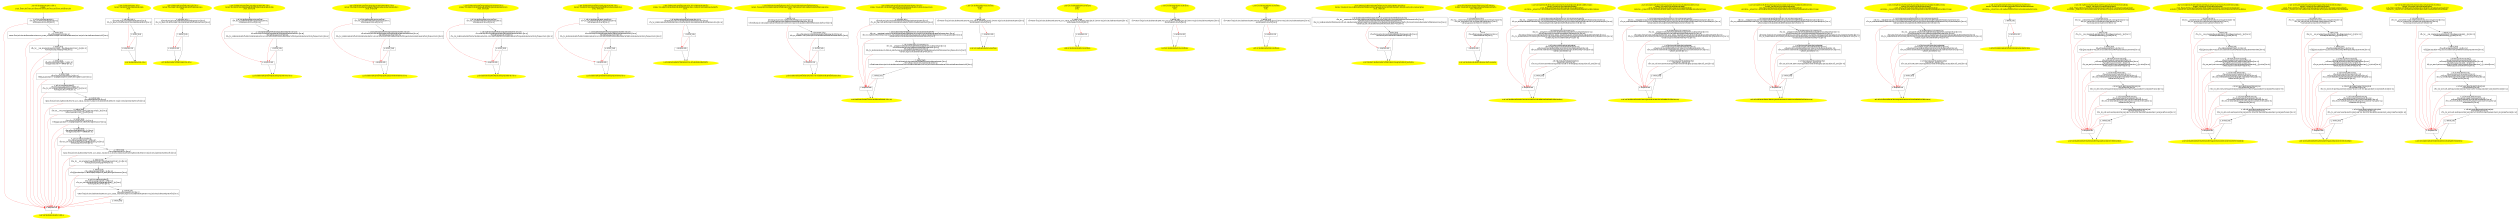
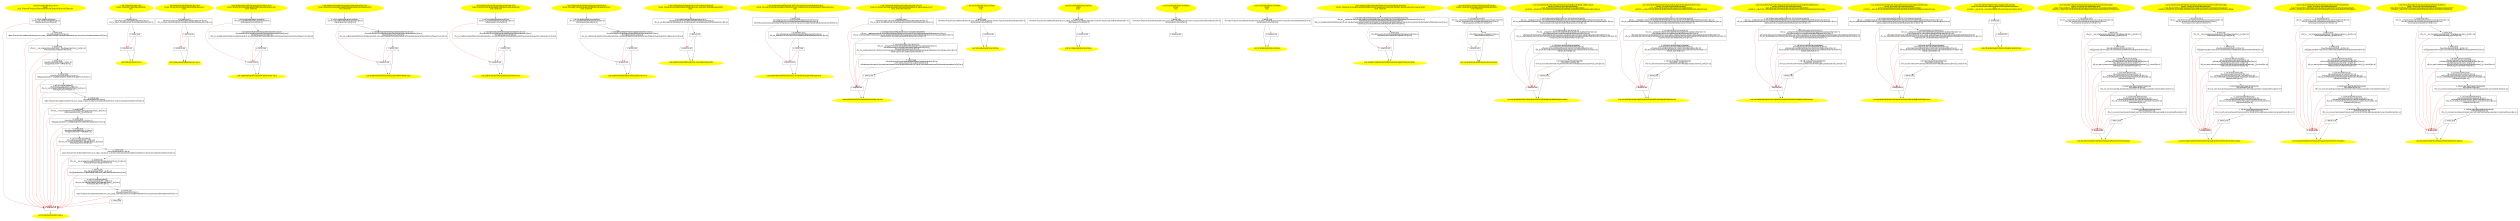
(984, 49) -> (985, 49)
(1175, 49) -> none
(136, 63) -> (131, 63)
(176, 63) -> (184, 63)
